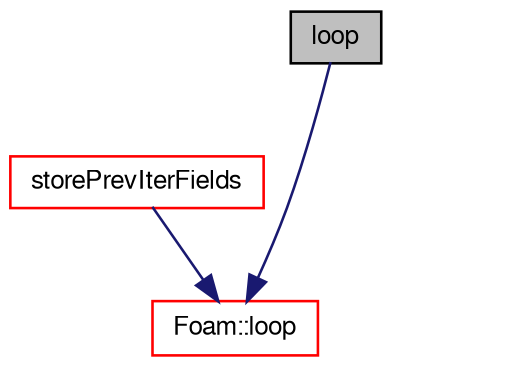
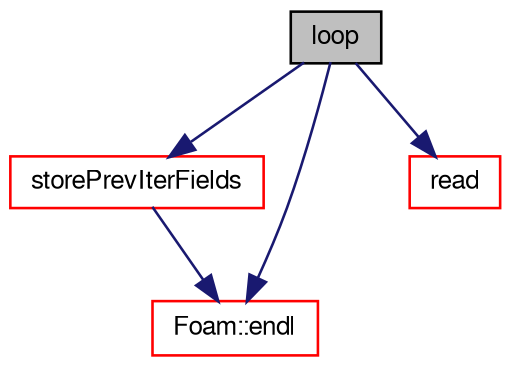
none -> (247, 102)
none -> (455, 182)
(235, 328) -> (235, 328)
